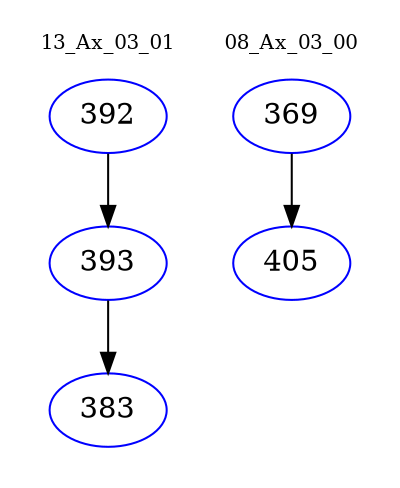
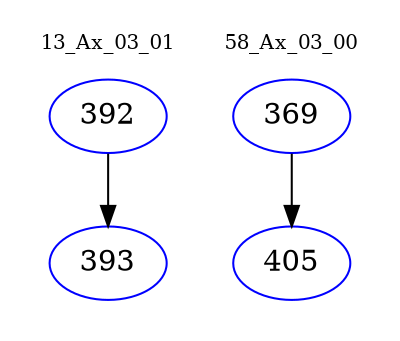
(292, 44) -> (292, 44)
(108, 410) -> none
